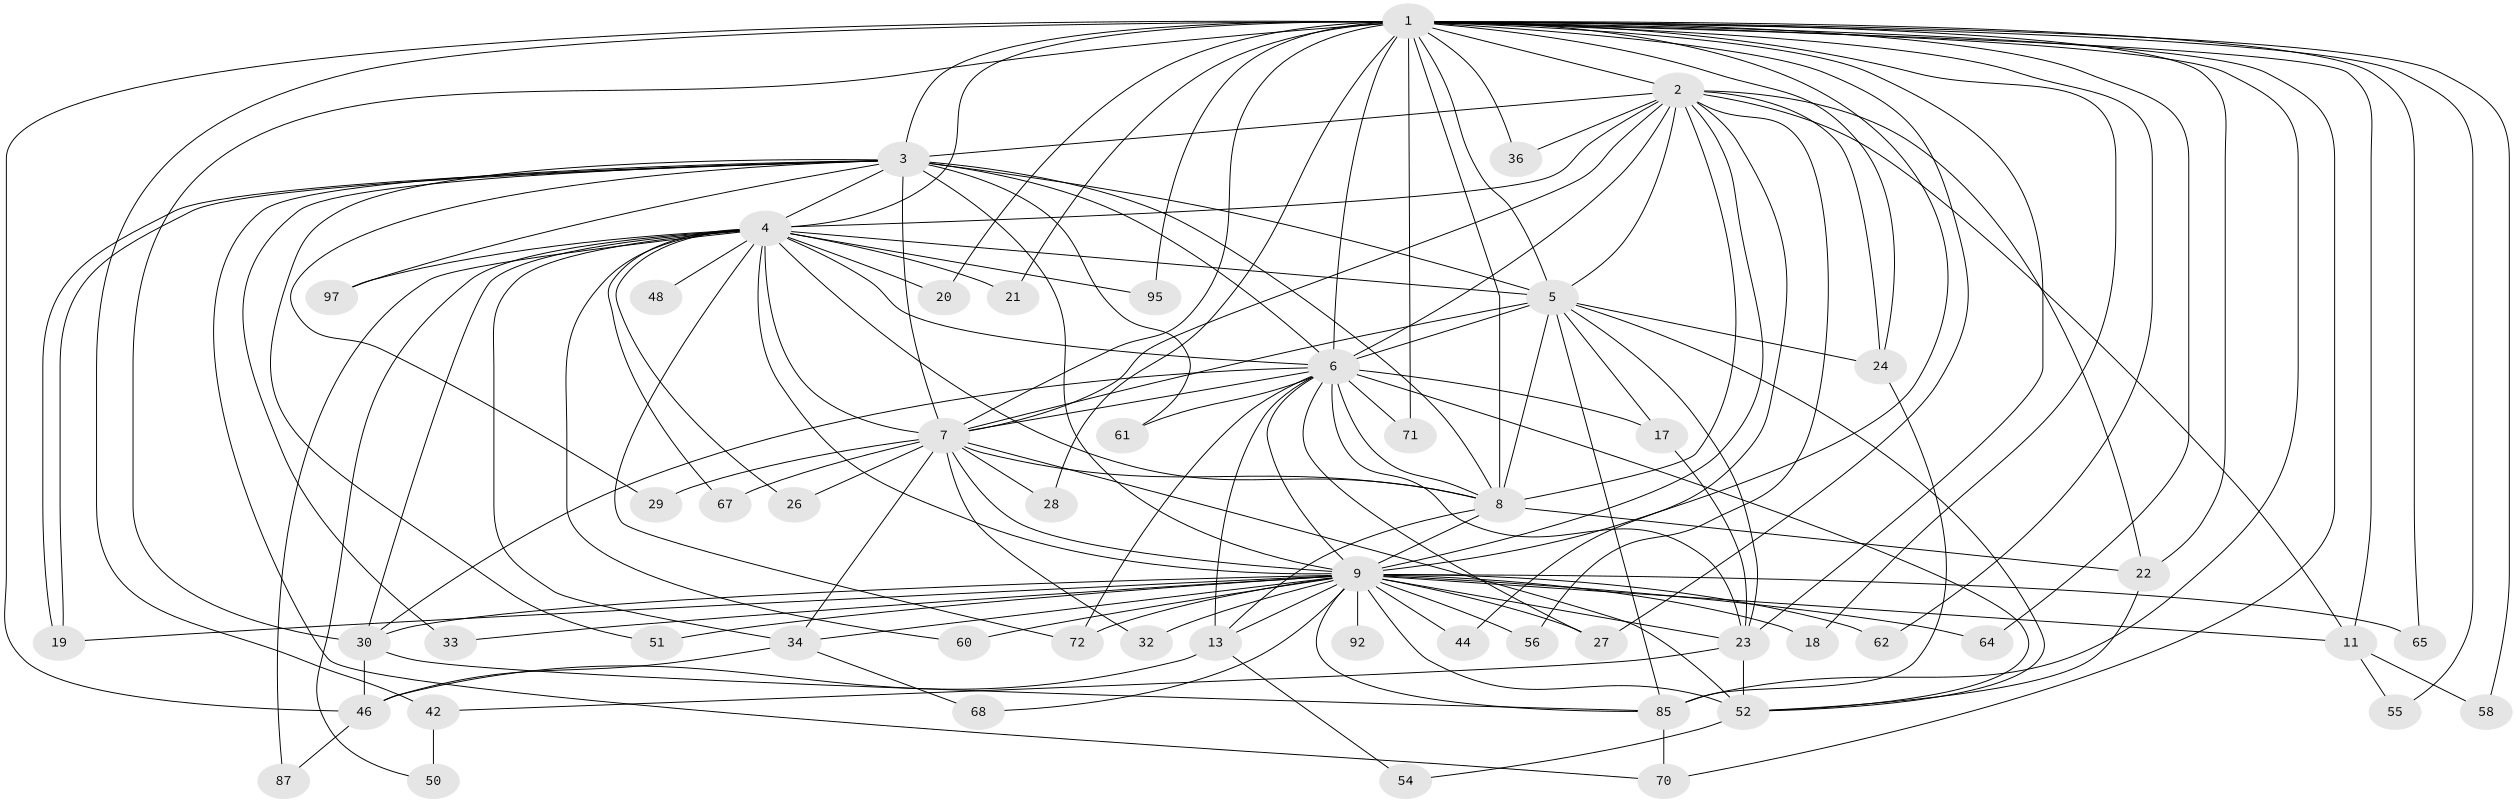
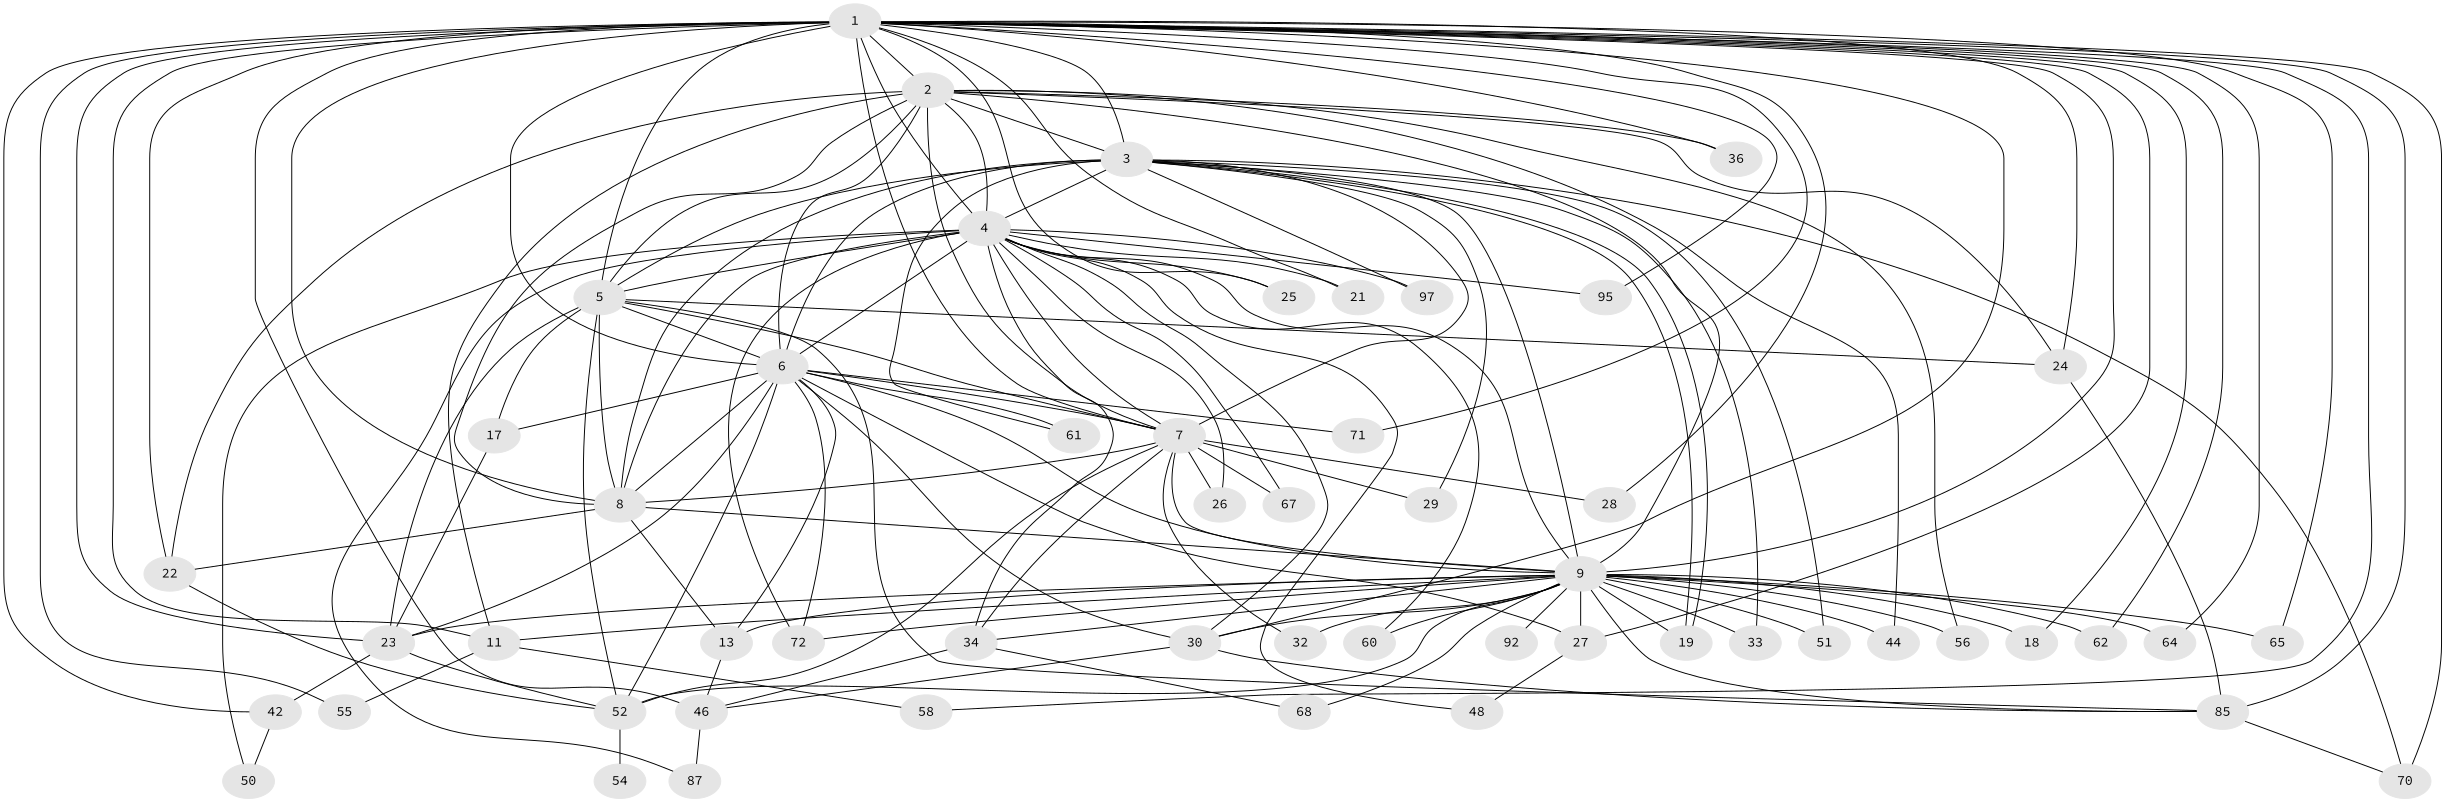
(944, 298) -> (1289, 298)
none -> (1529, 678)
(1311, 712) -> none
